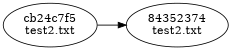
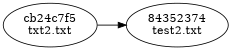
(50, 25) -> (50, 25)
